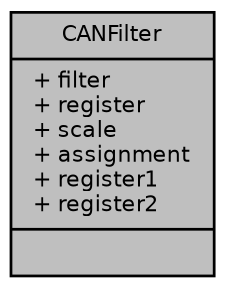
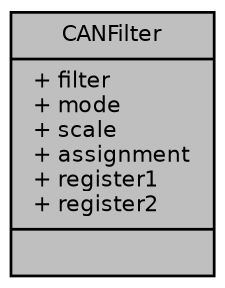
(89, 106) -> (78, 106)
